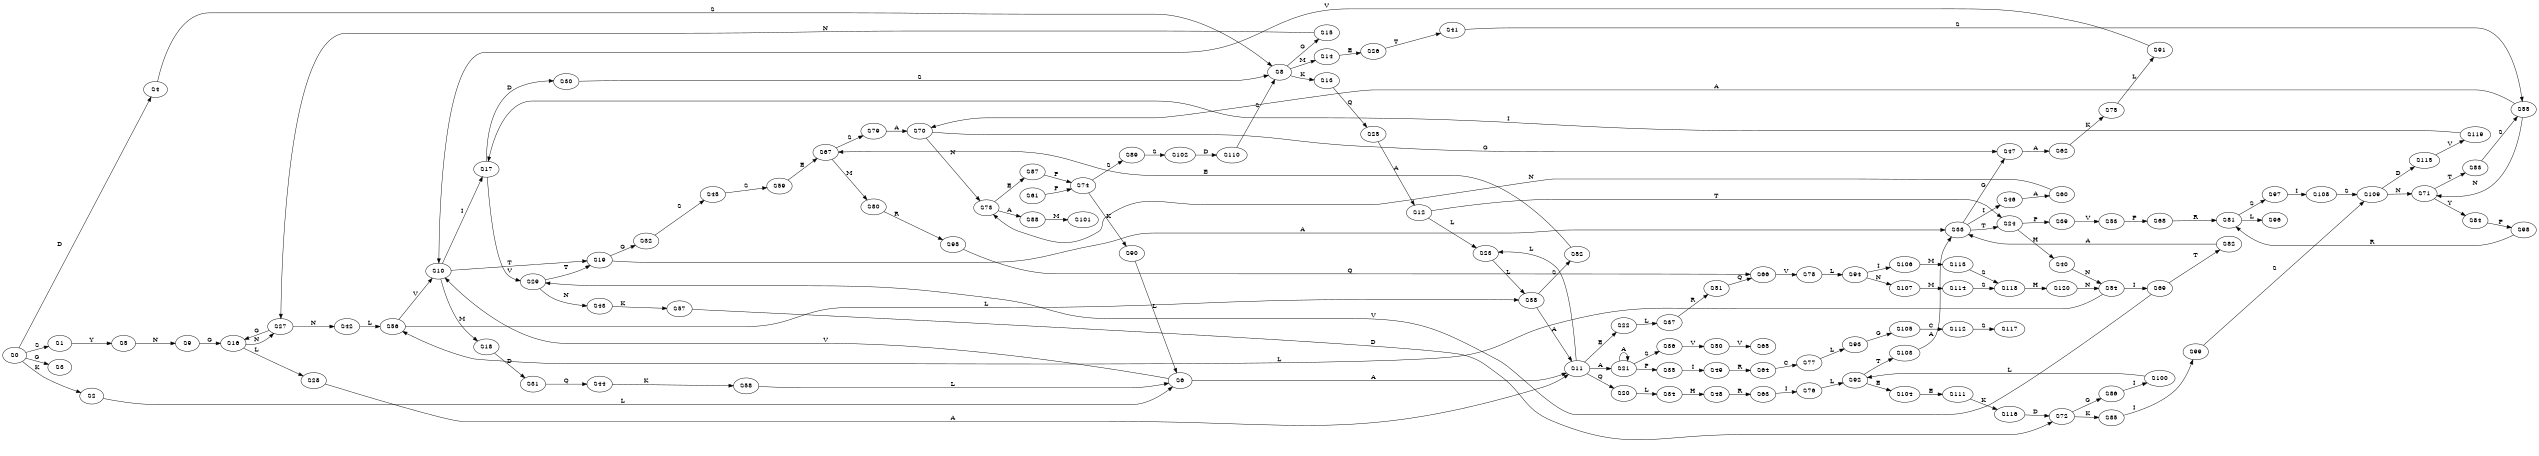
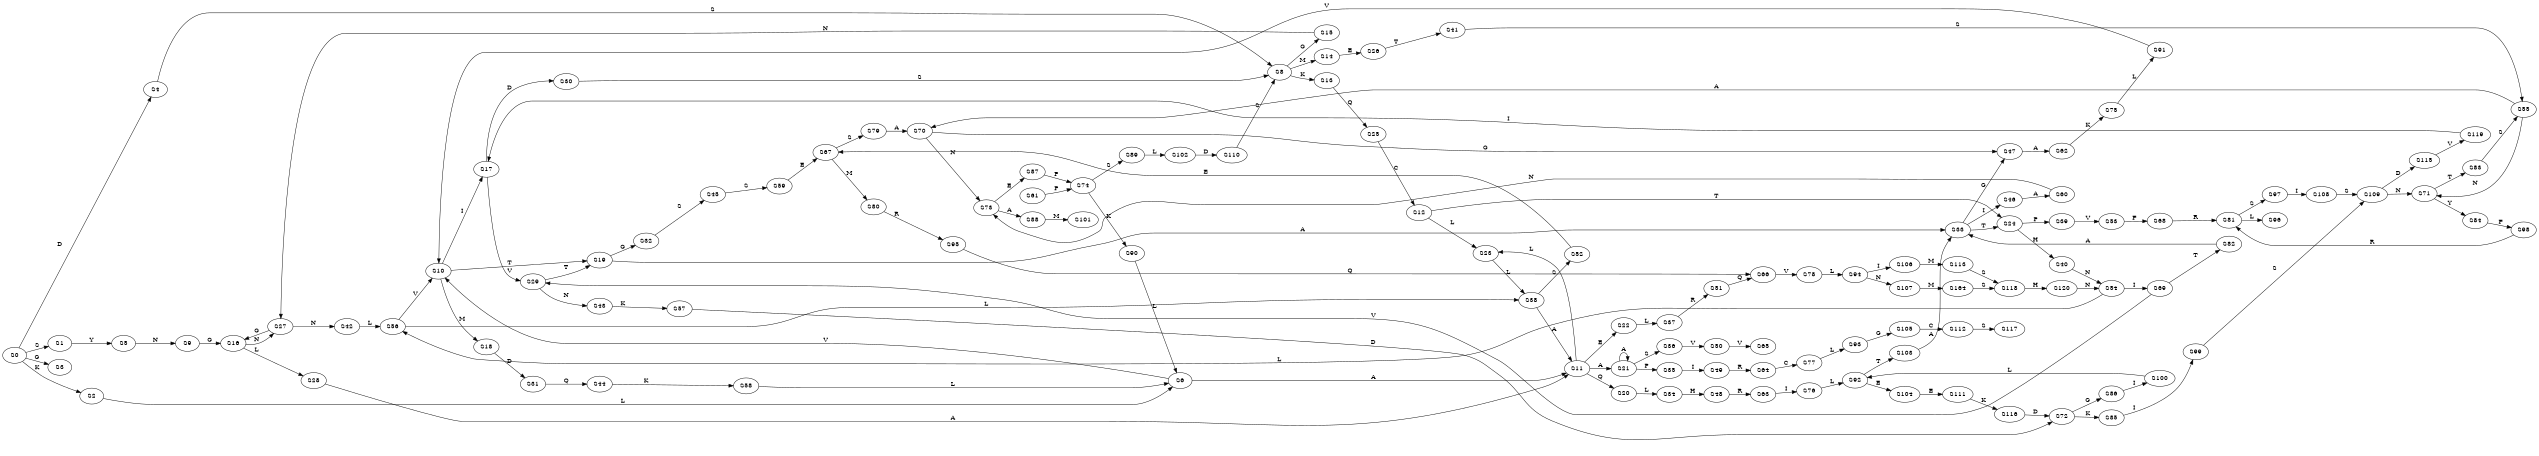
(1155, 152) -> (1155, 152)
(1396, 168) -> (1396, 168)
(1958, 288) -> (1958, 288)
